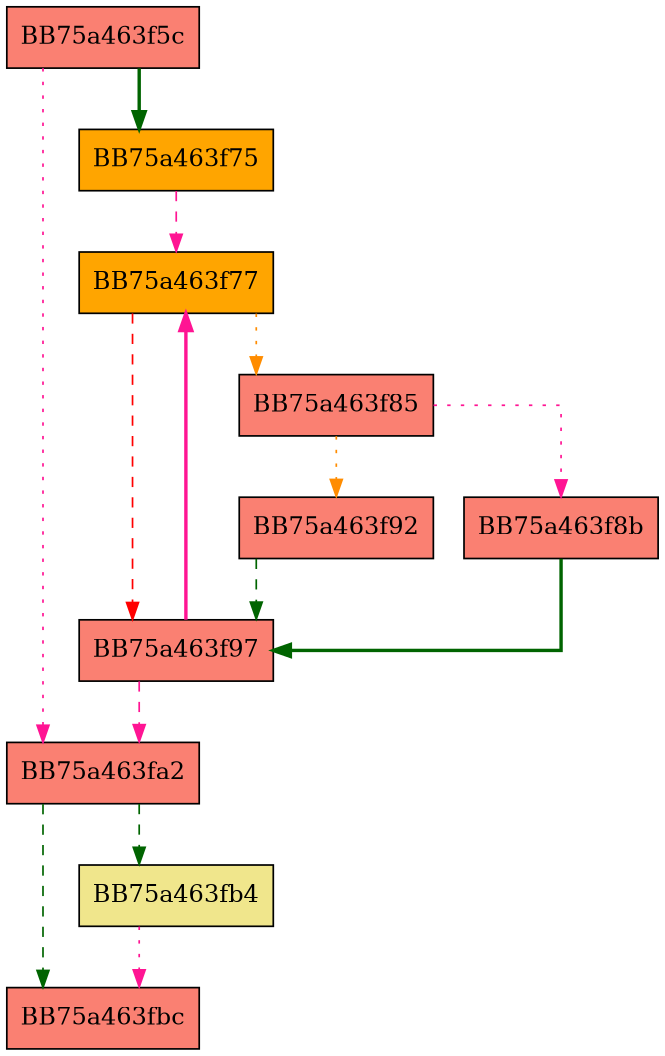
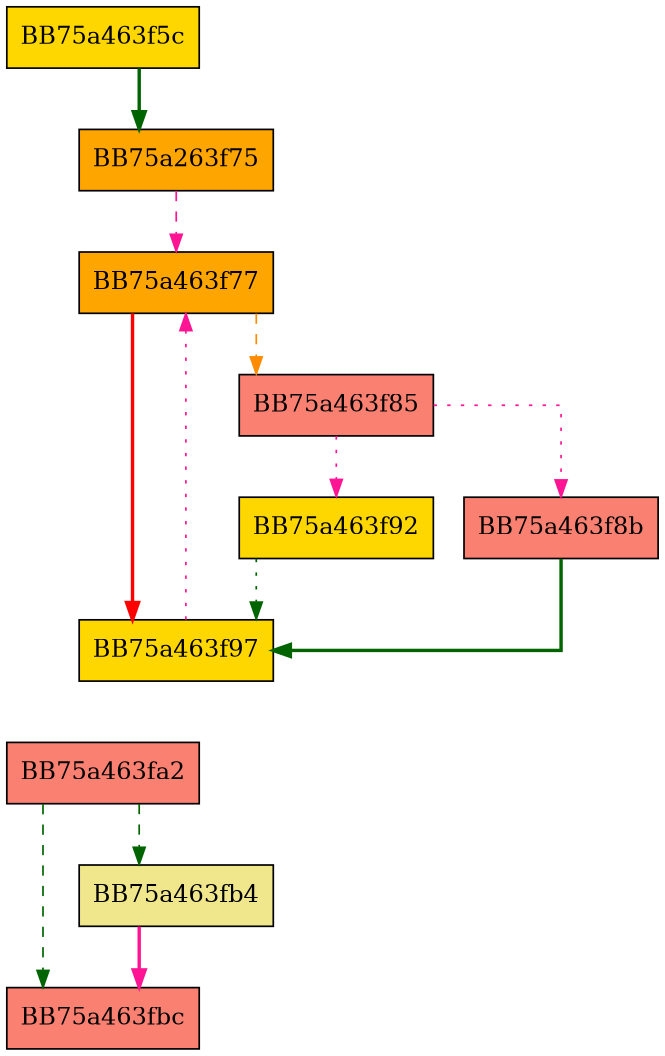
(103, 37) -> (103, 37)
(176, 160) -> (176, 160)
(256, 335) -> (256, 335)
(43, 397) -> none
(133, 458) -> (133, 458)
(336, 458) -> (336, 458)
(186, 475) -> (186, 475)
(336, 528) -> (336, 528)
(256, 580) -> (256, 580)
(176, 650) -> (176, 650)
(139, 703) -> none
(139, 948) -> (139, 948)
